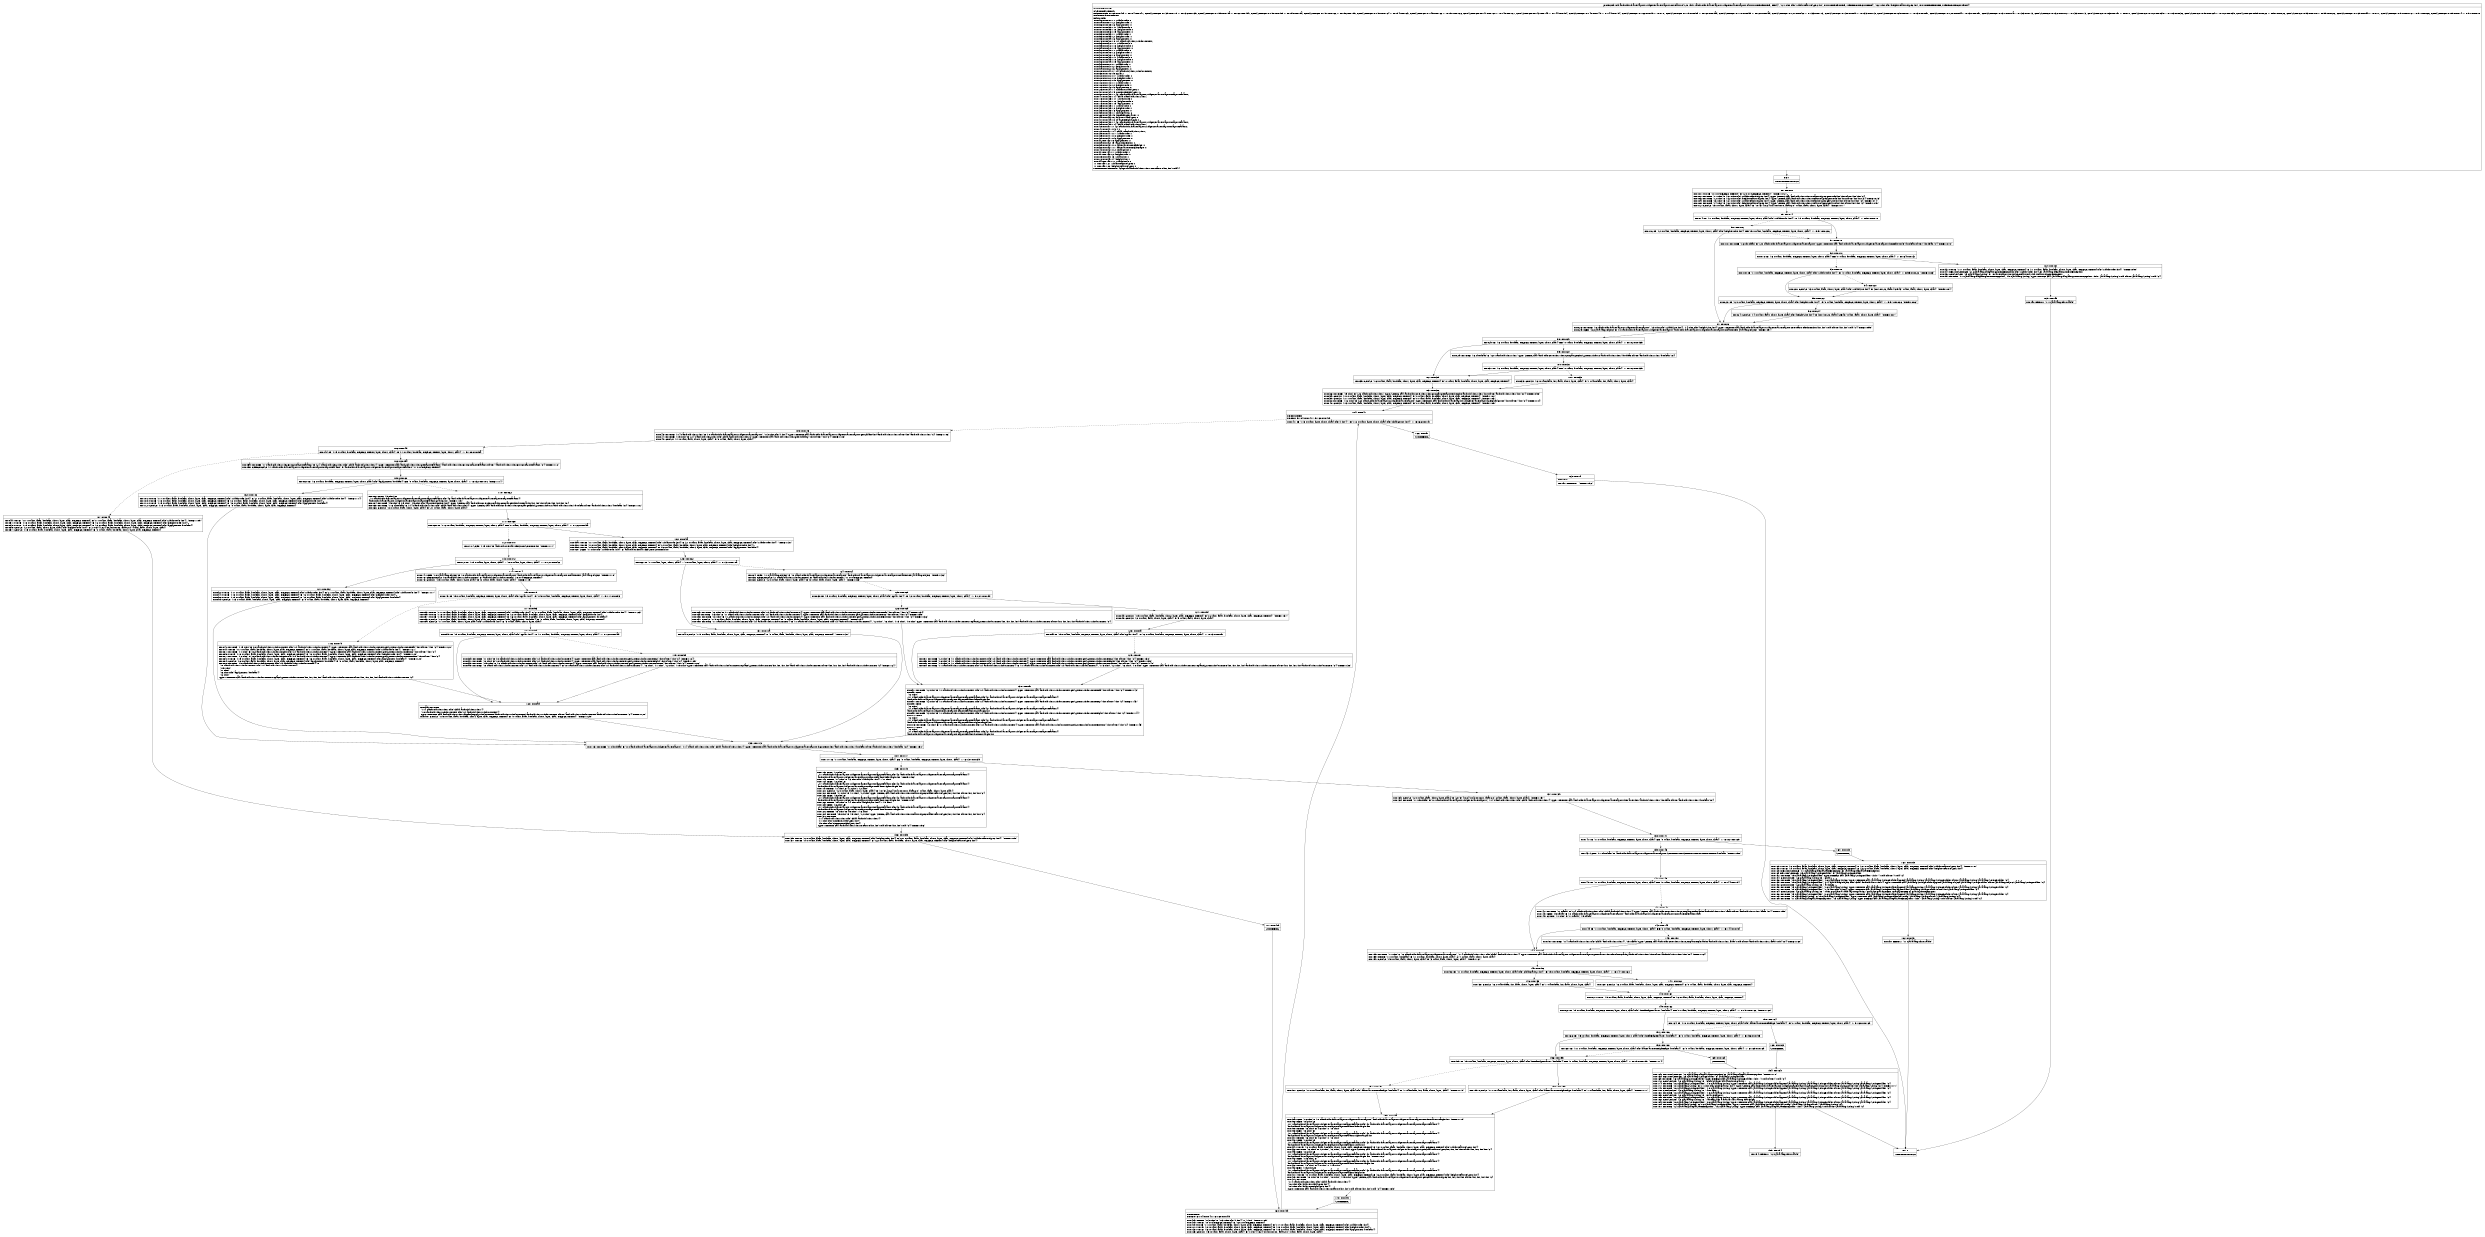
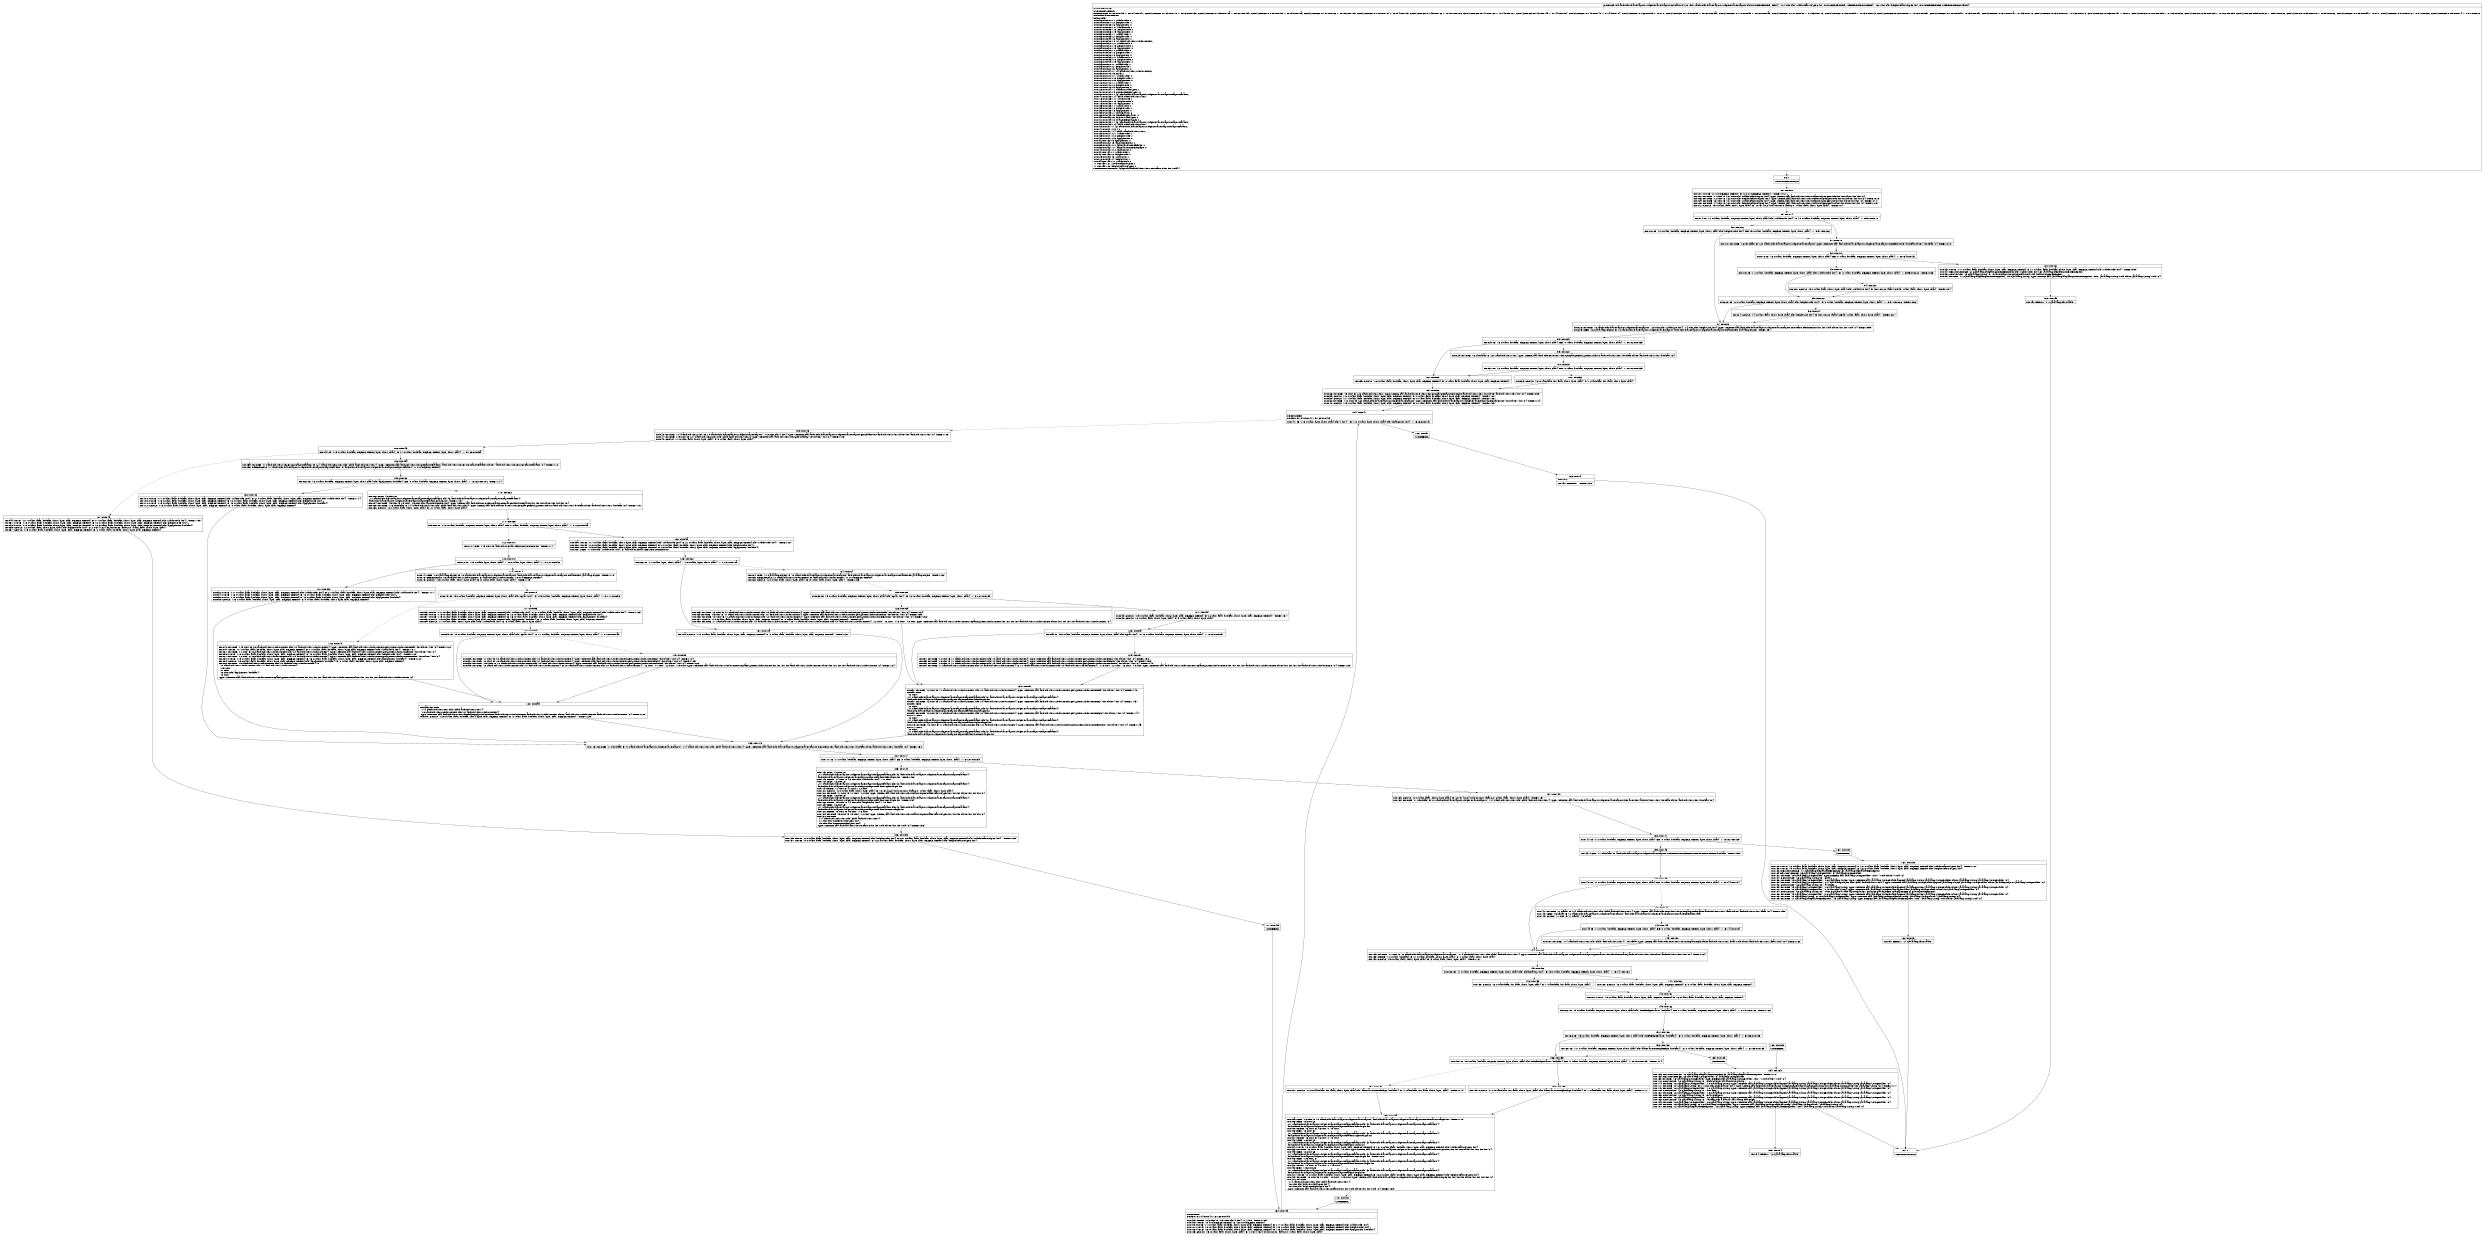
(1770, 1021) -> none
